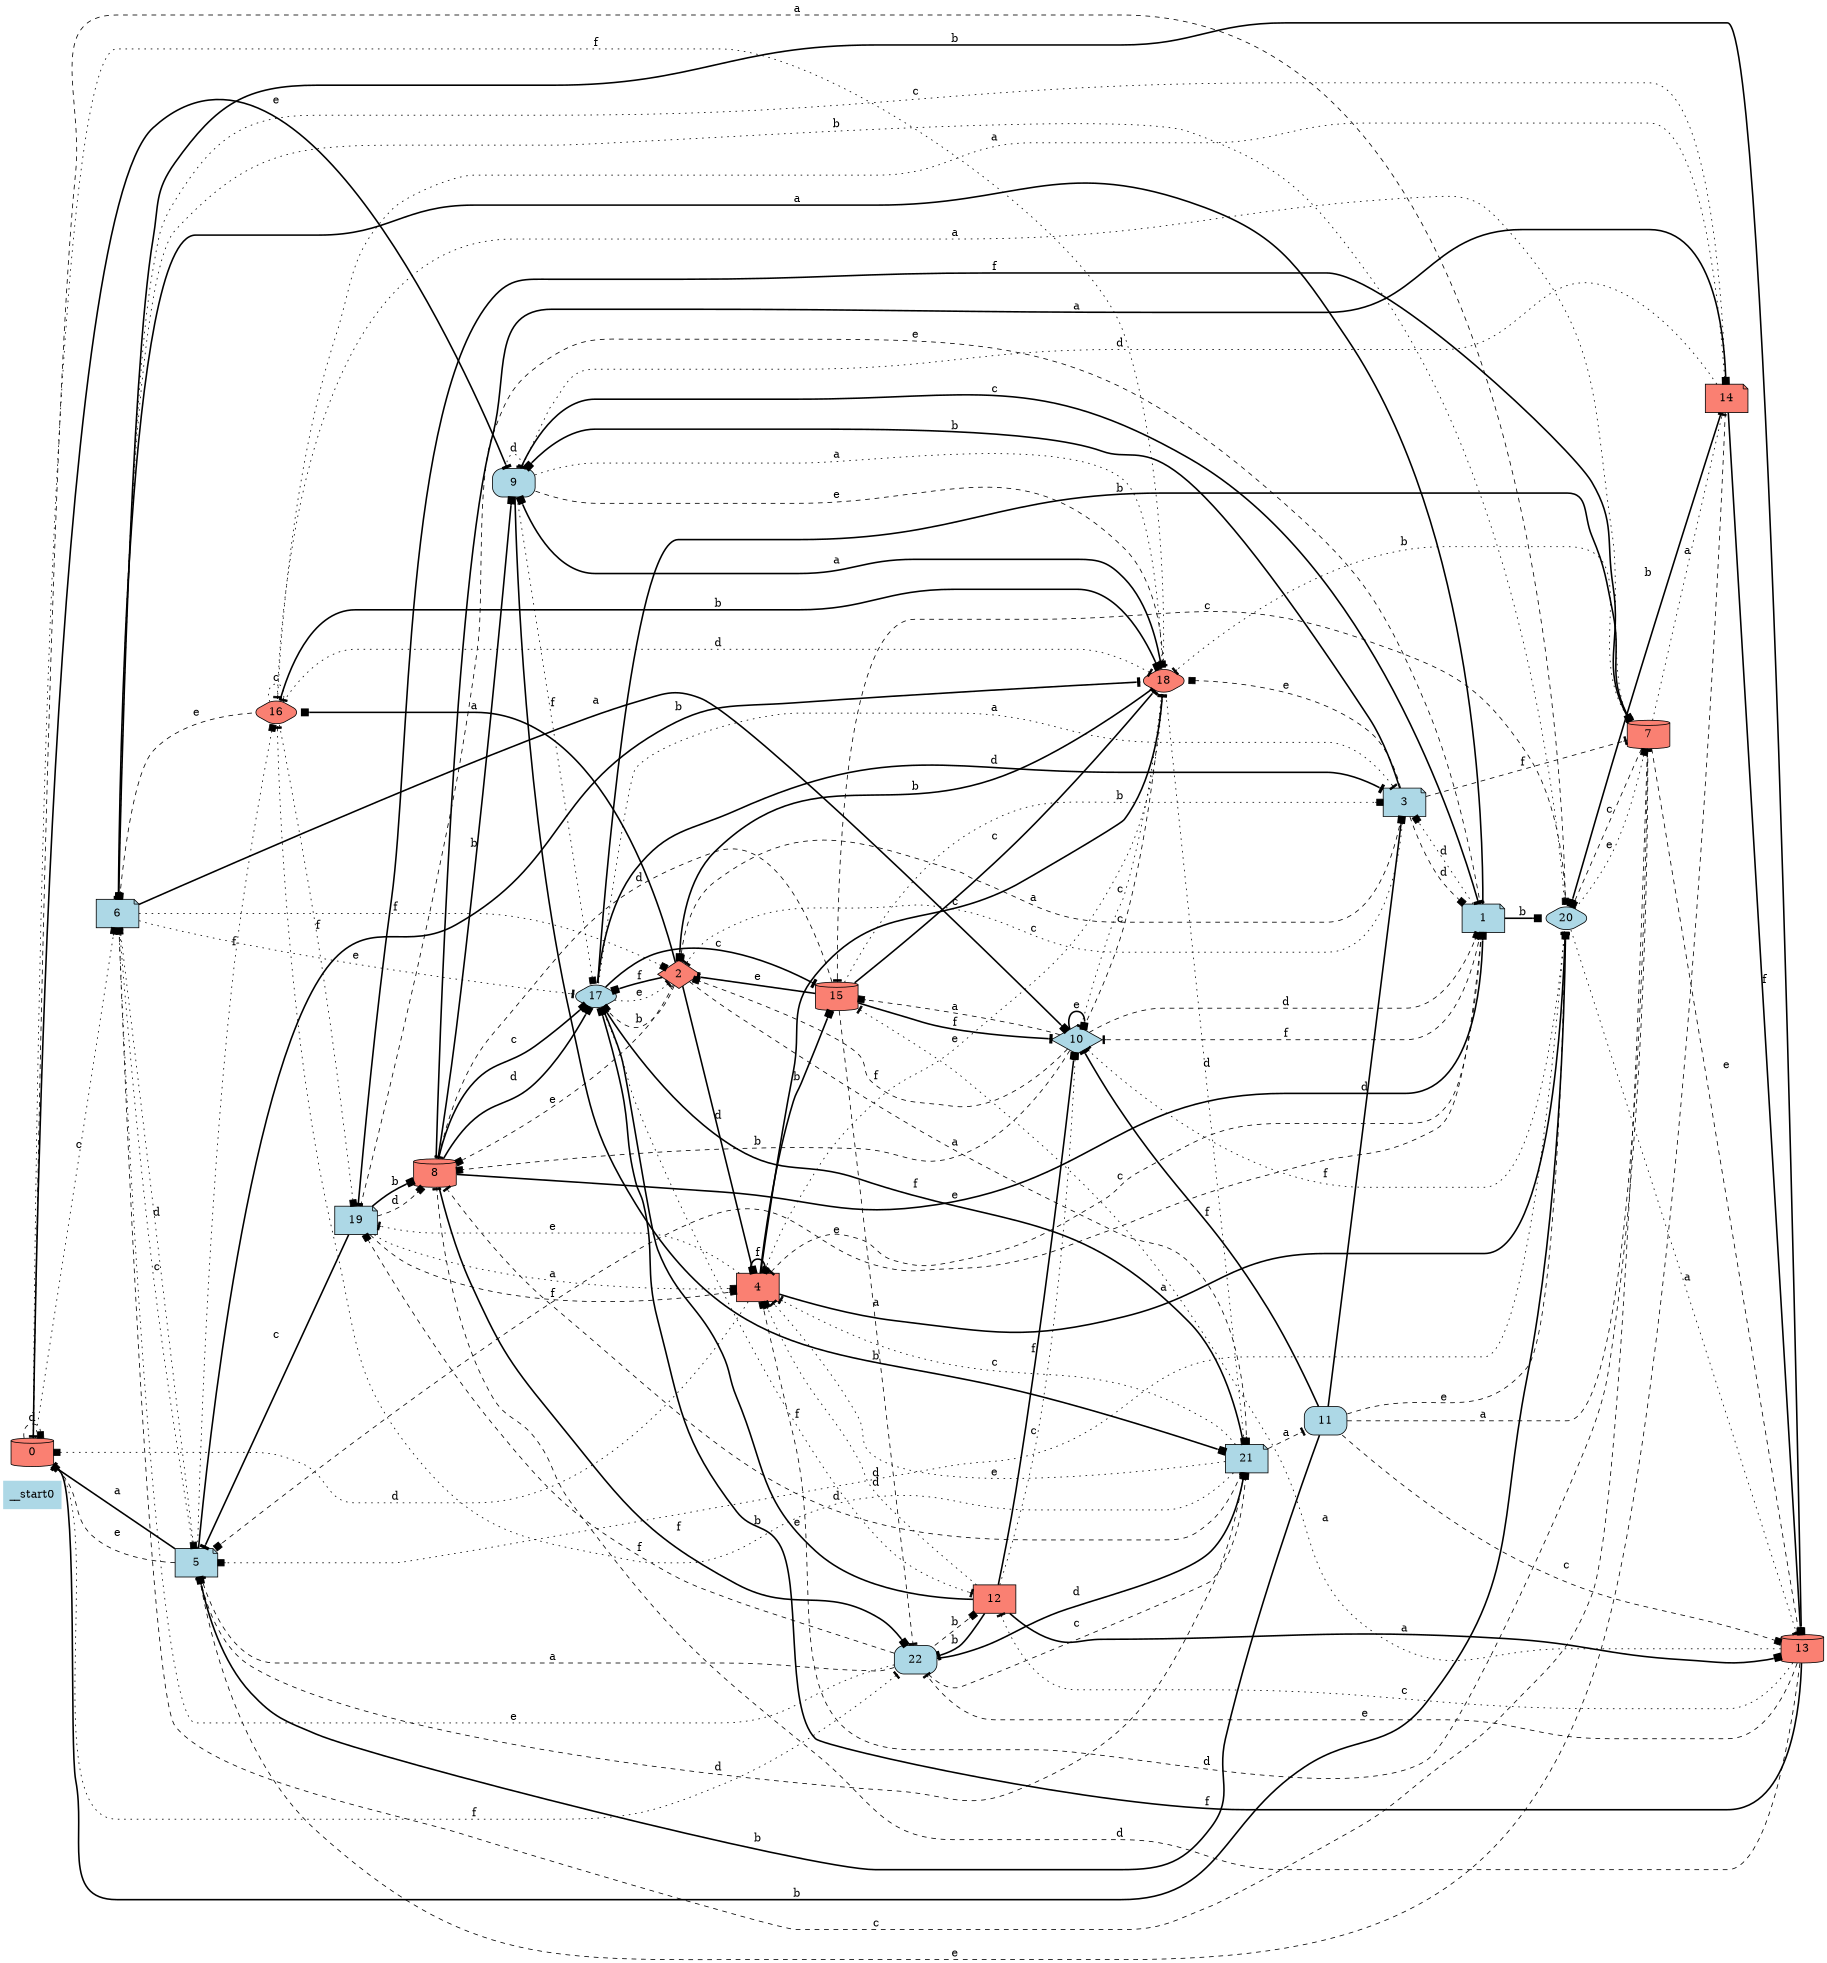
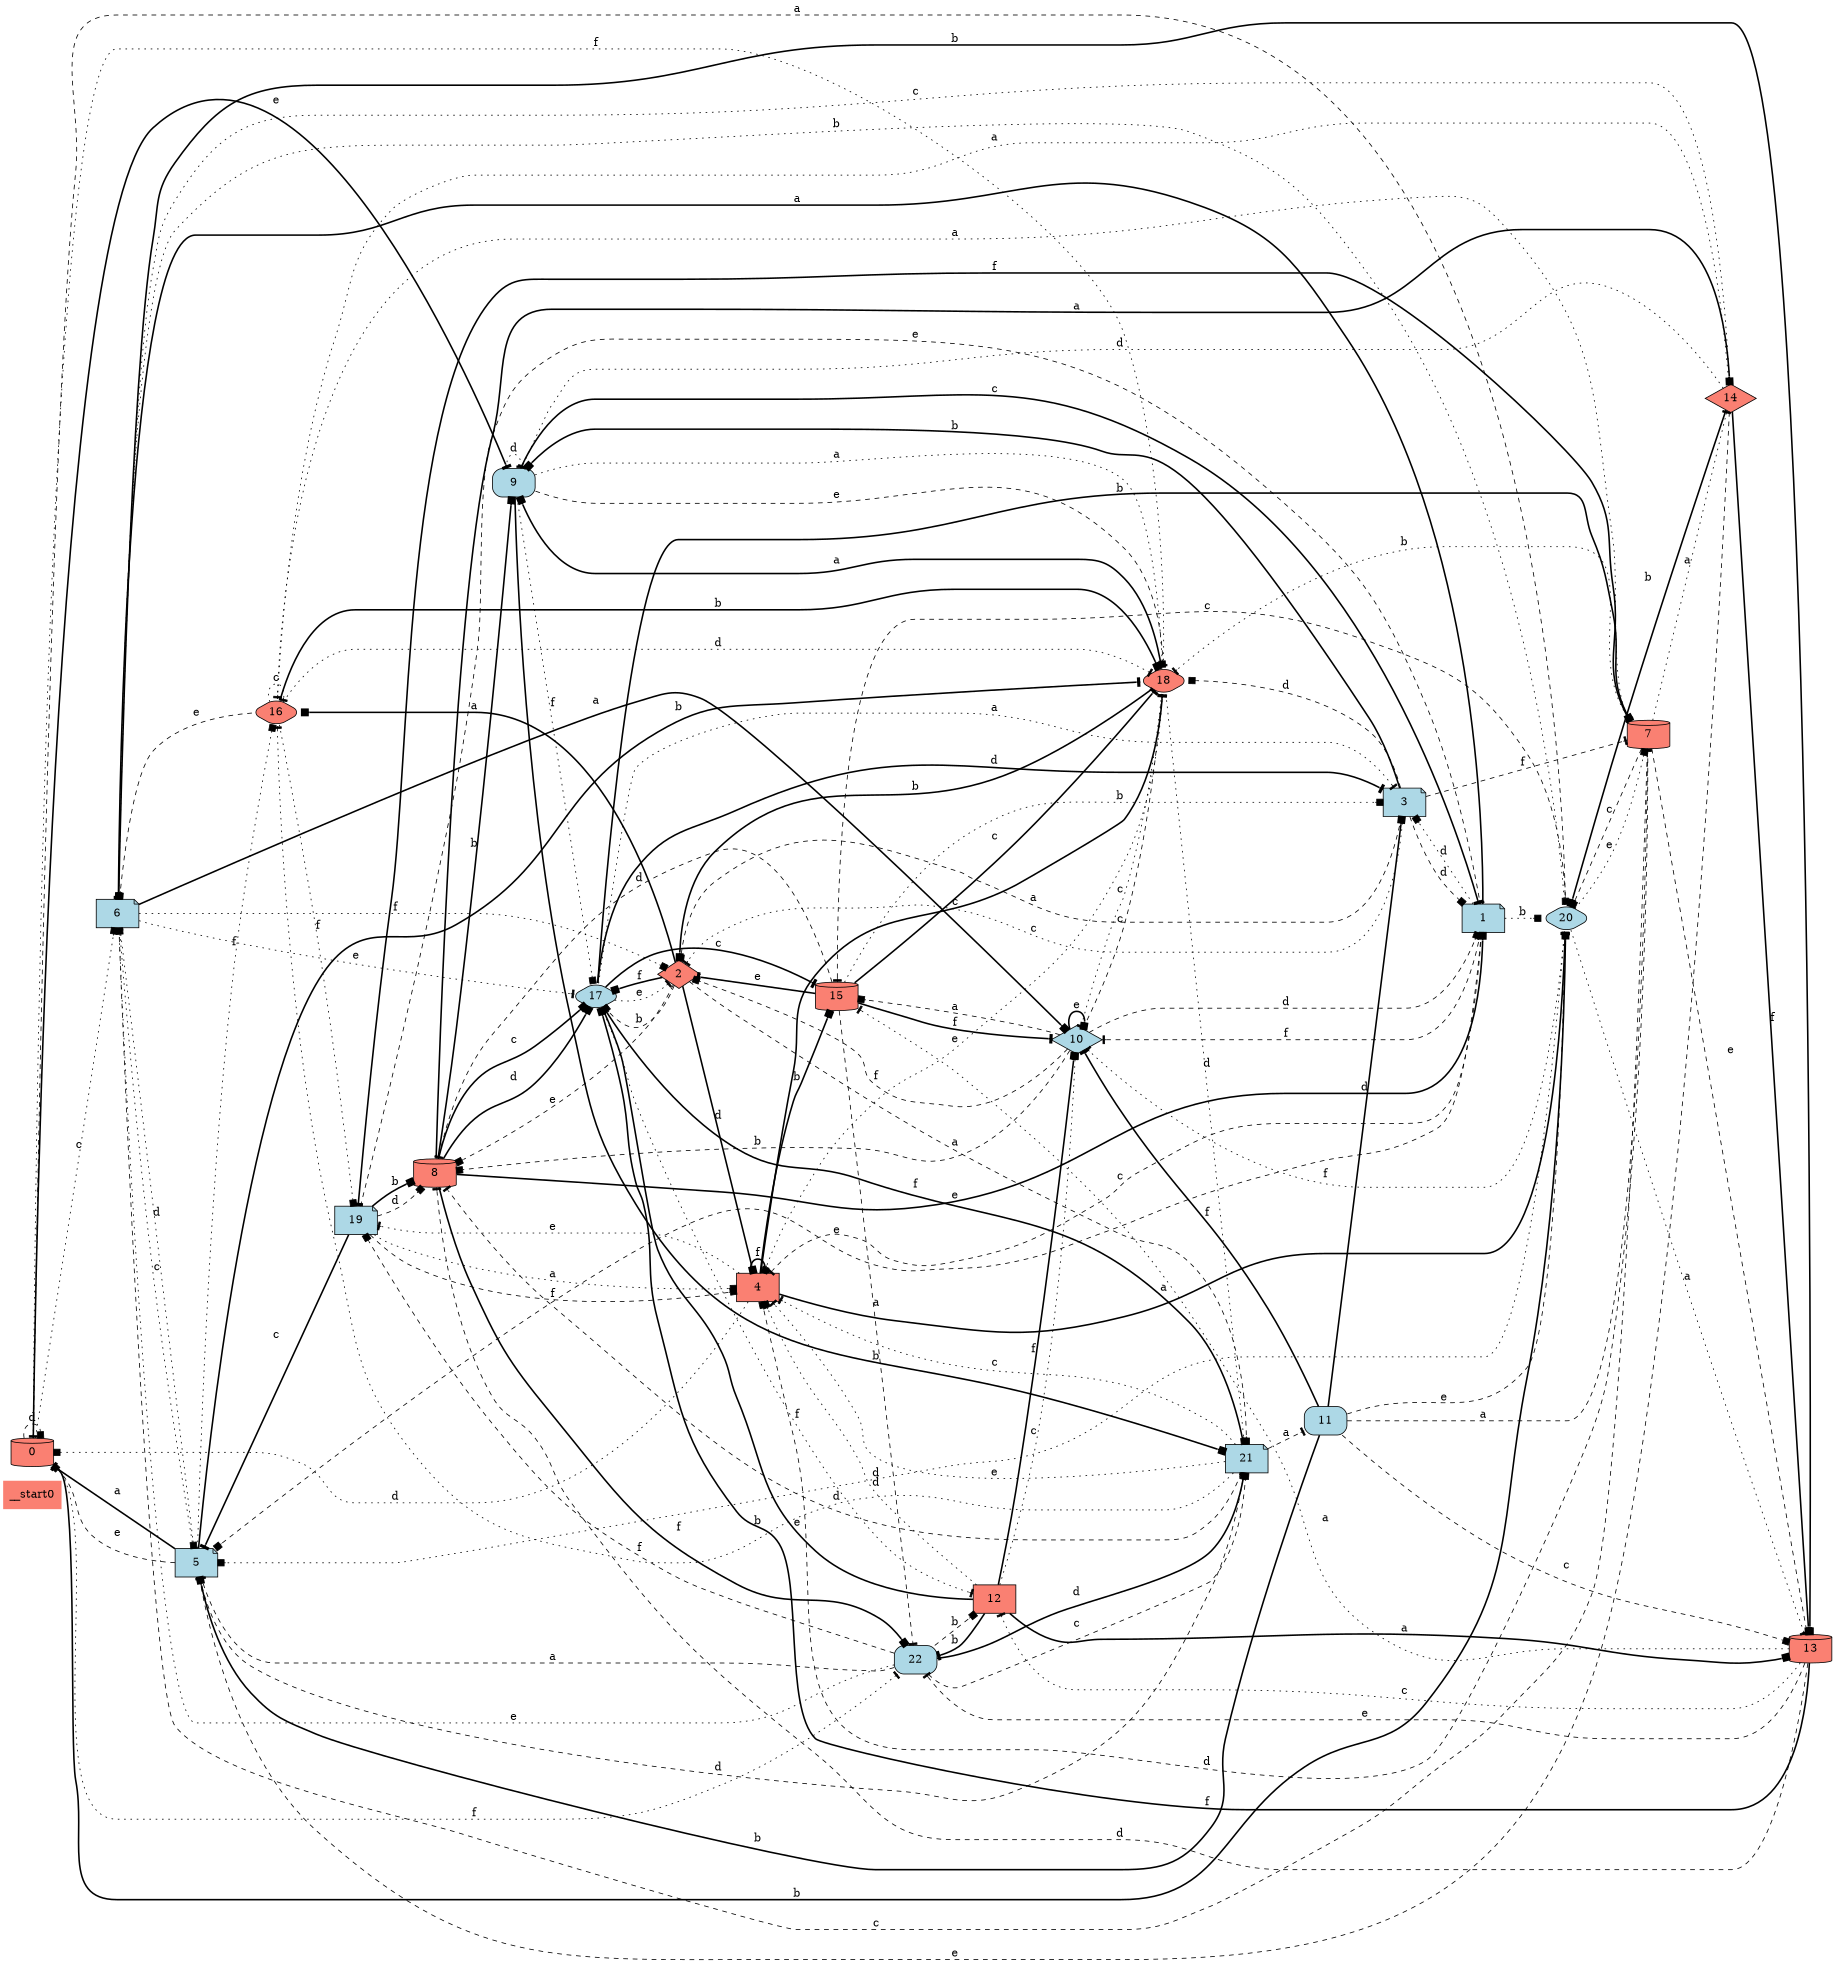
(1727, 398) -> (1731, 398)
(1286, 686) -> (1286, 686)
(1519, 918) -> (1519, 918)
(32, 1495) -> (32, 1495)
